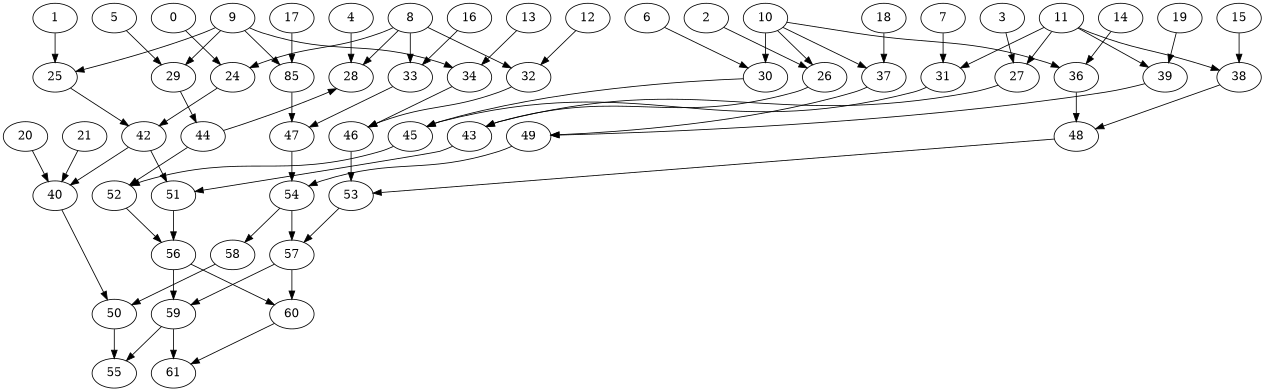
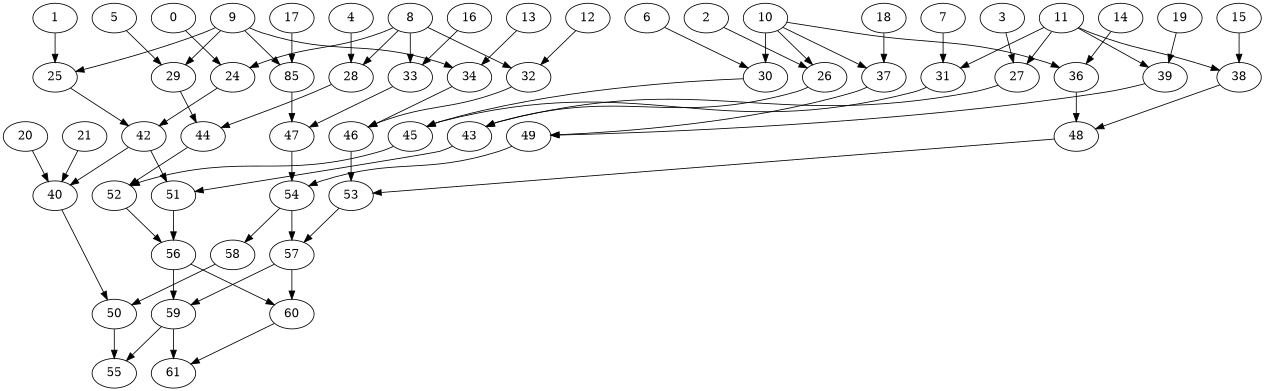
(277, 112) -> (281, 106)
